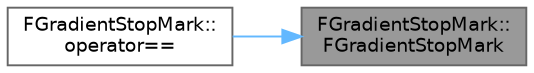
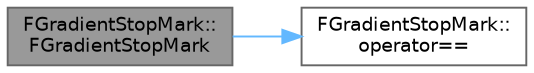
(257, 36) -> (257, 36)
